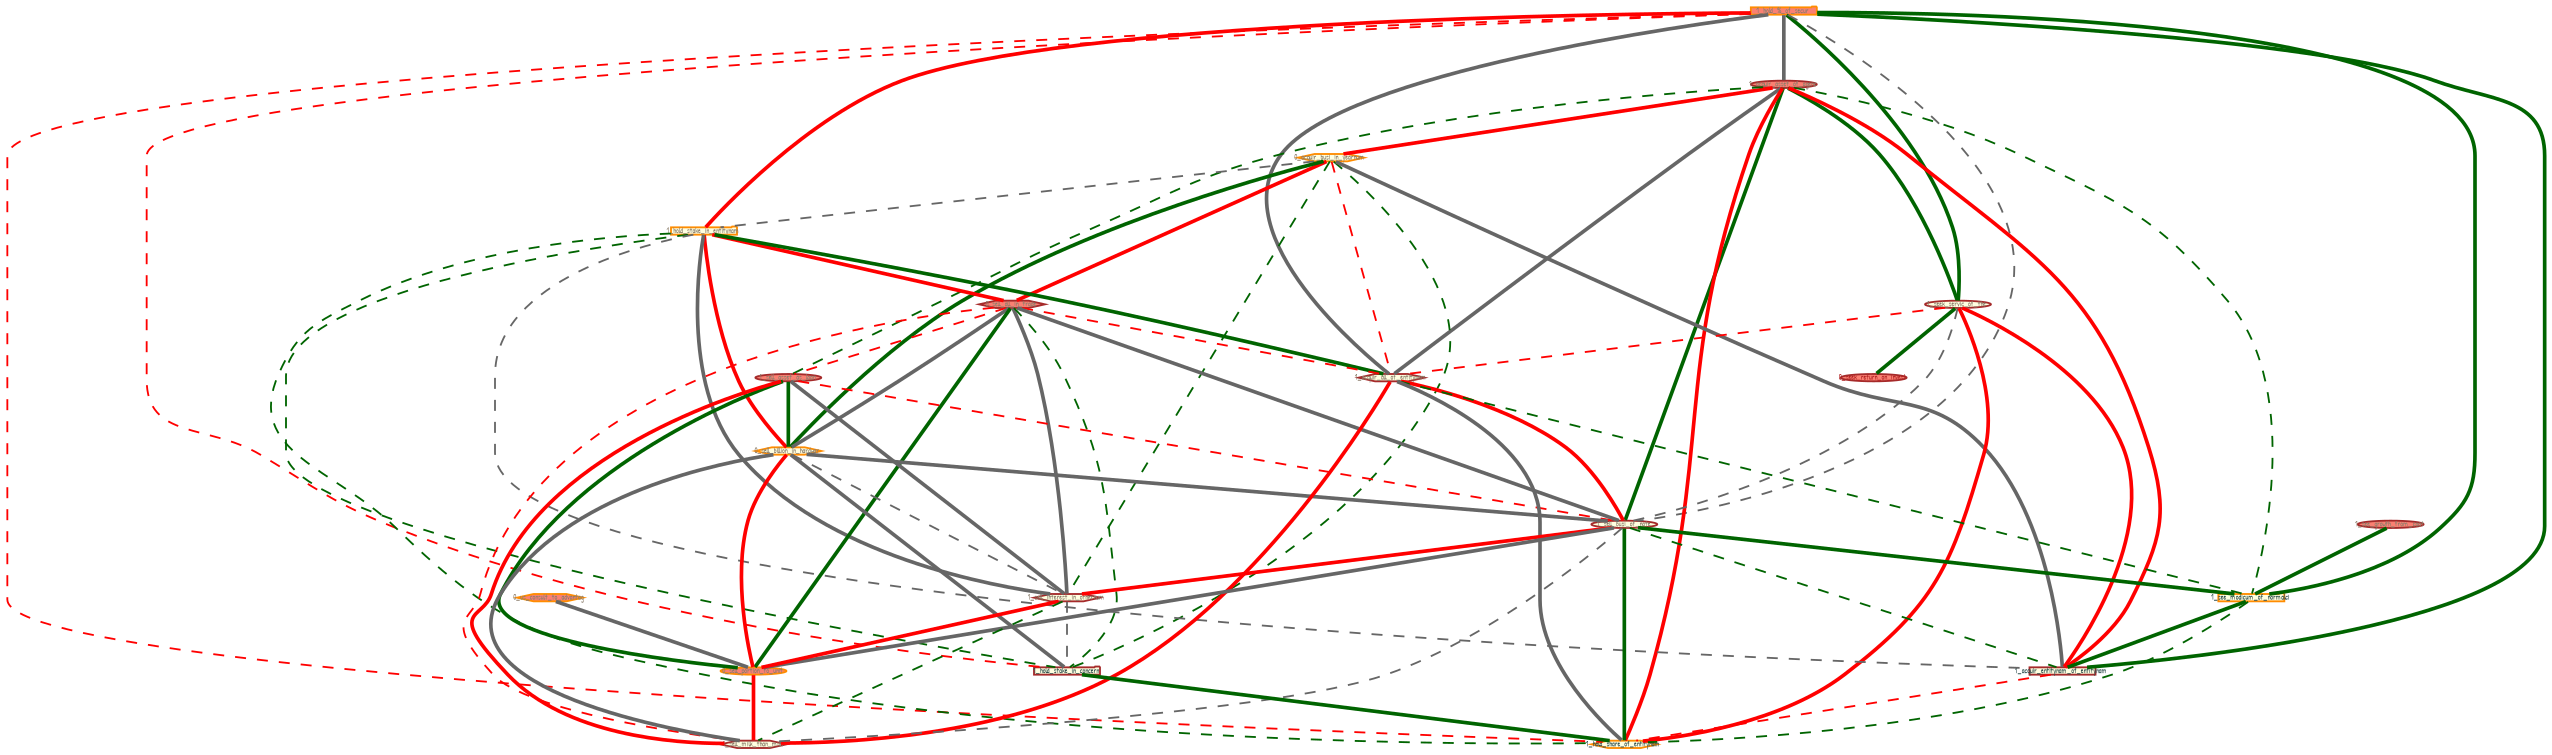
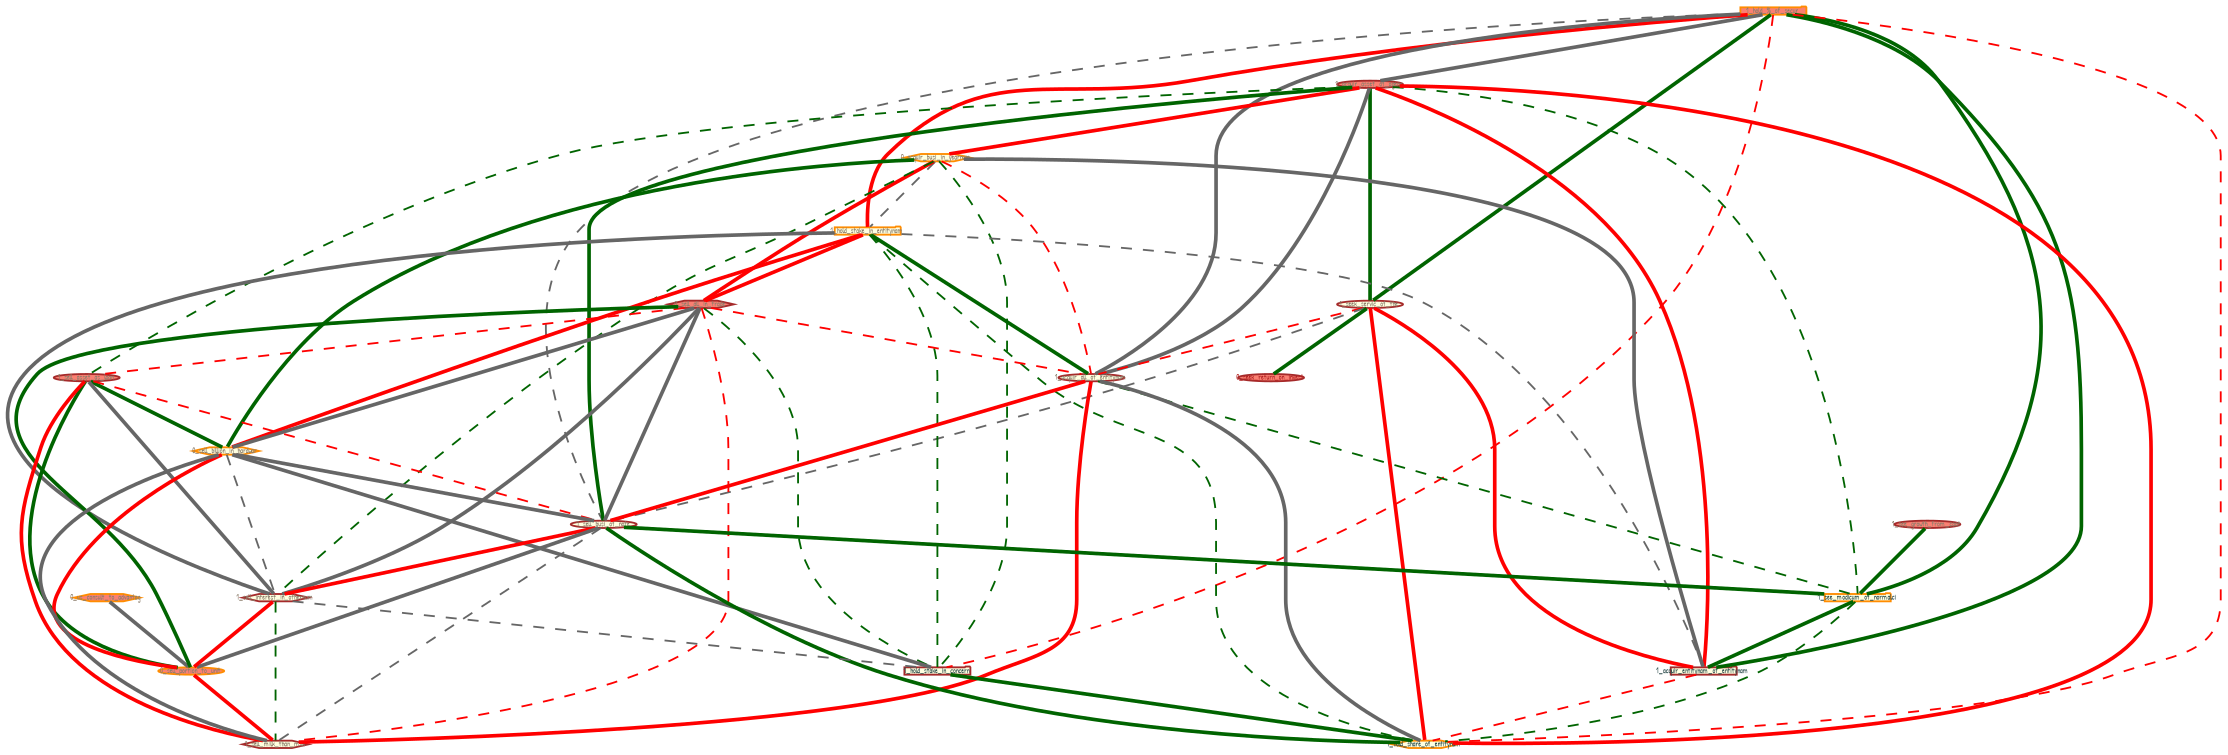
(1392, 378) -> (1091, 378)
(1843, 598) -> none
